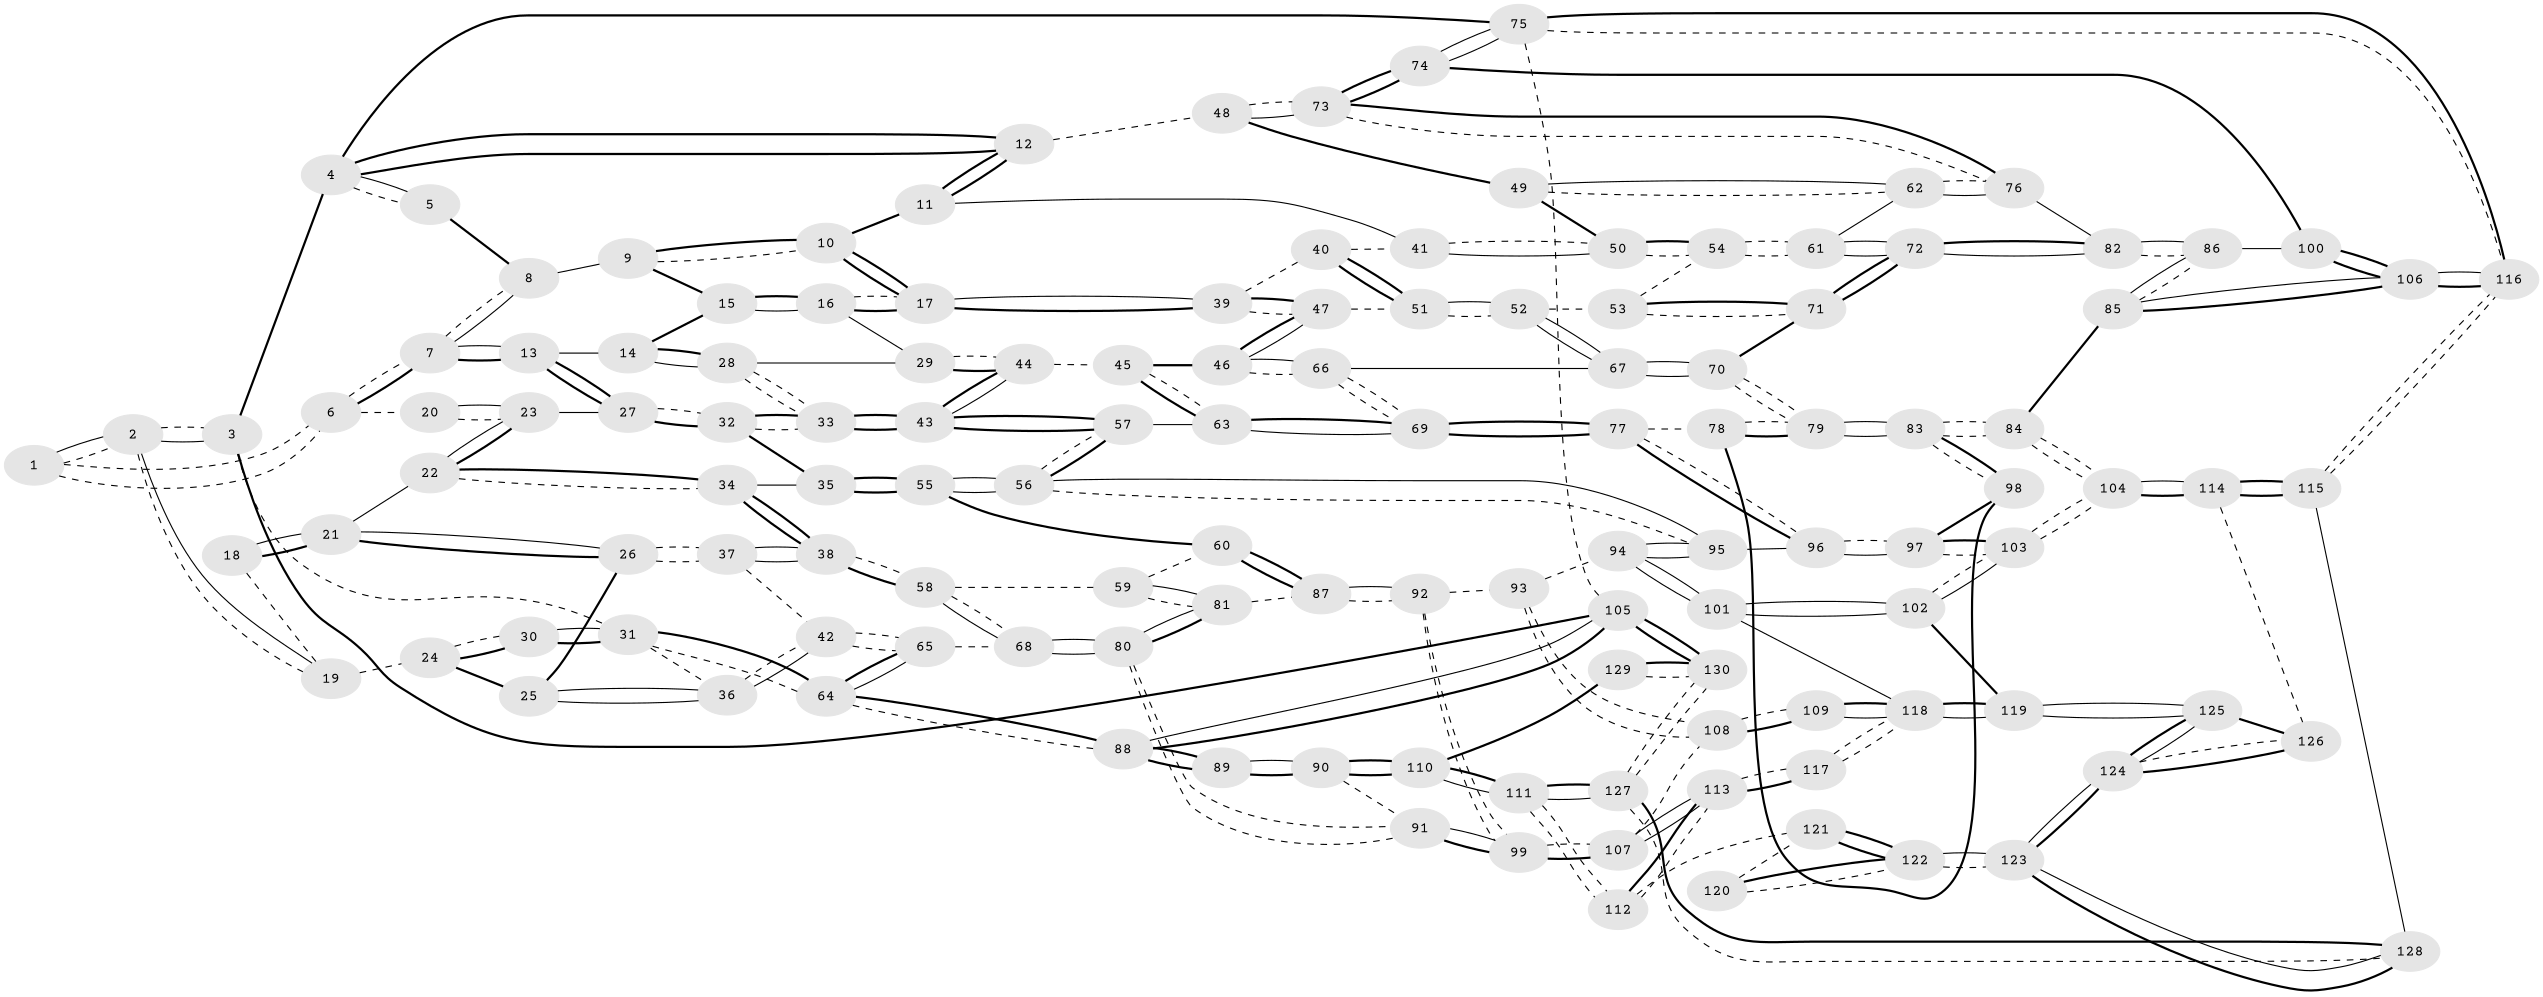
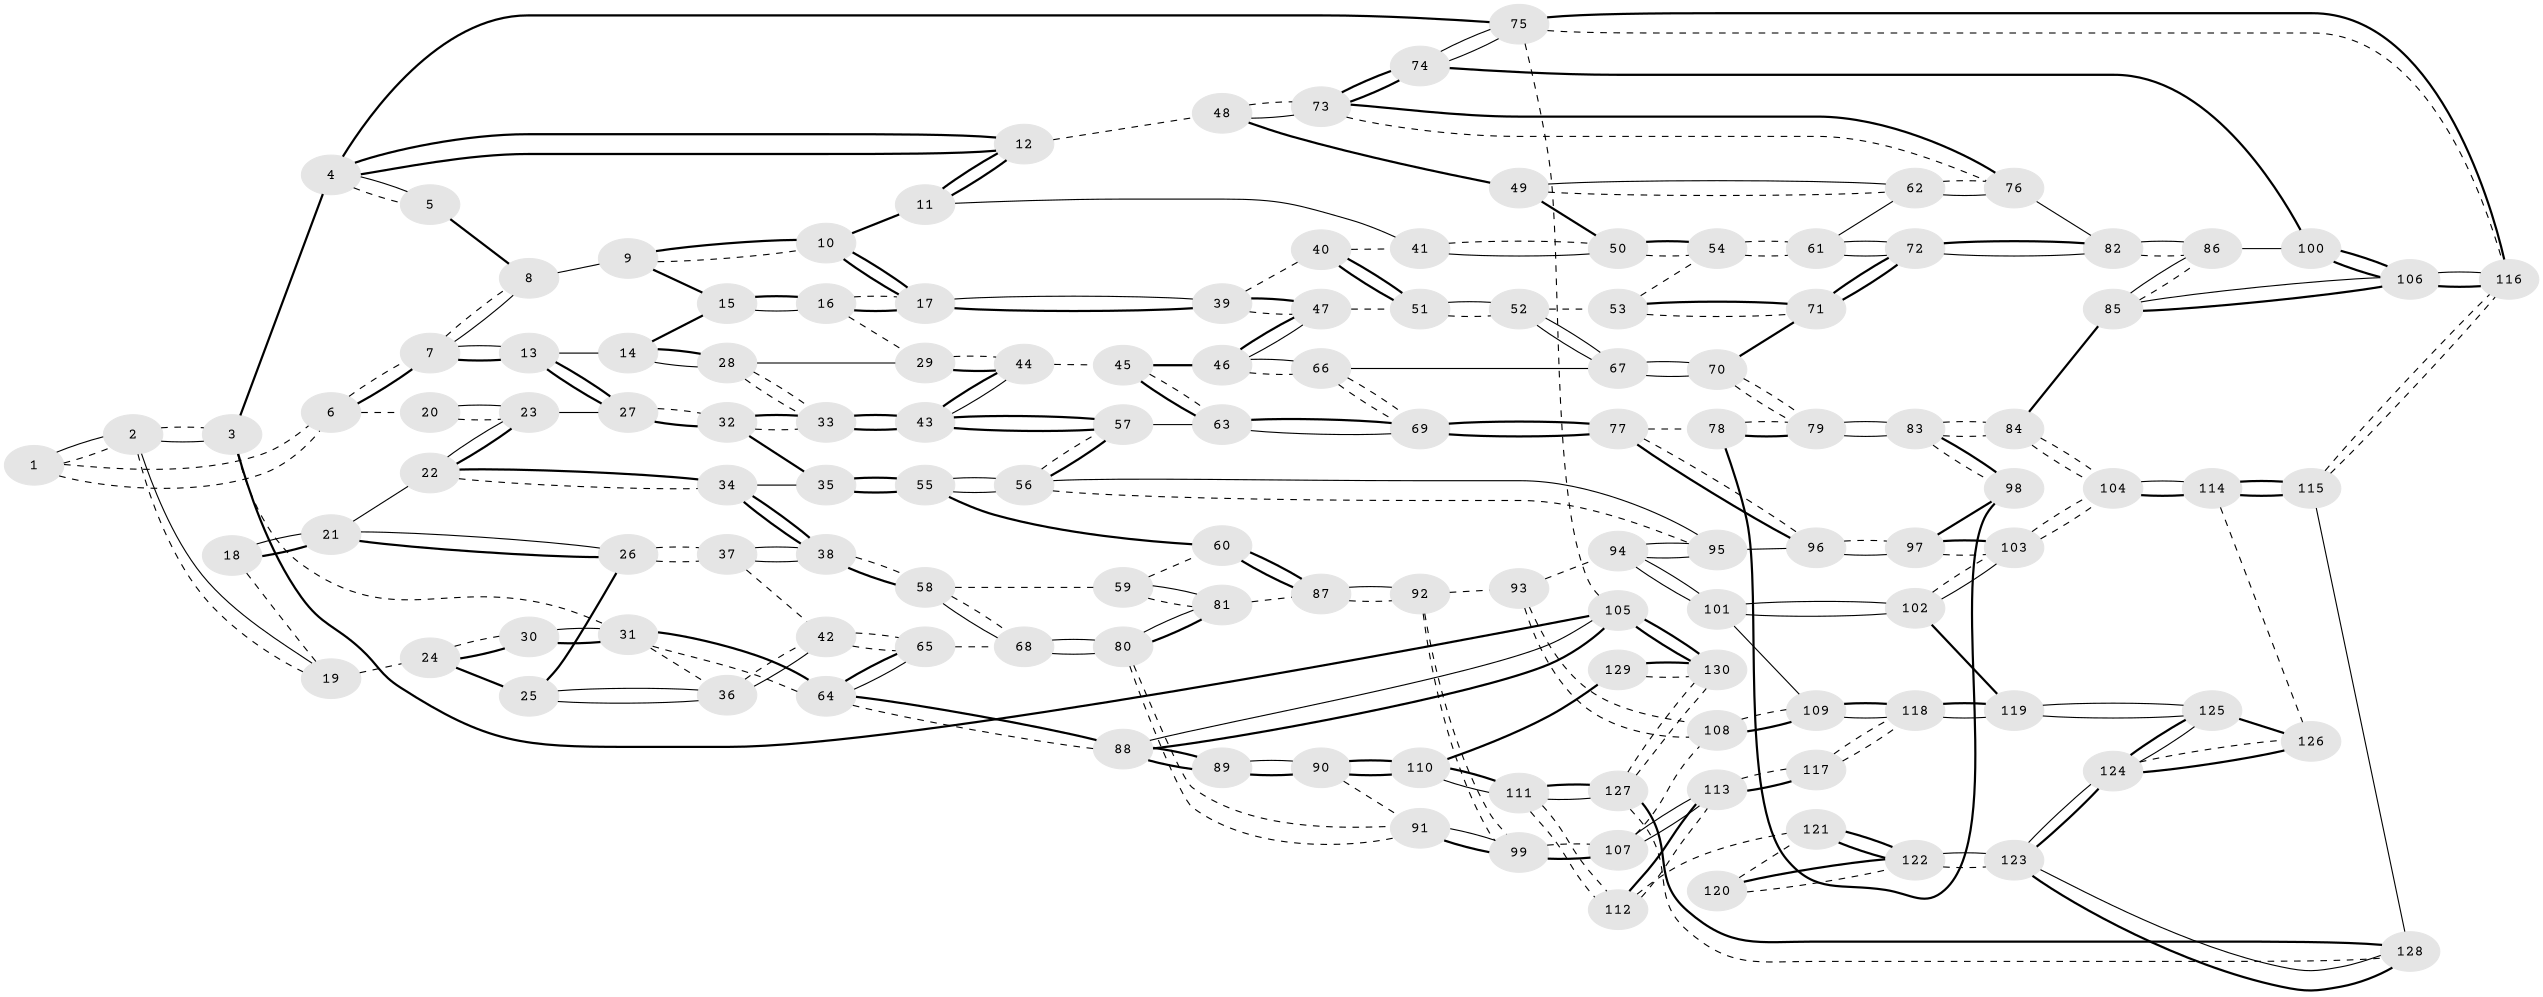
(876, 333) -> (876, 333)
(1816, 660) -> (1767, 660)
